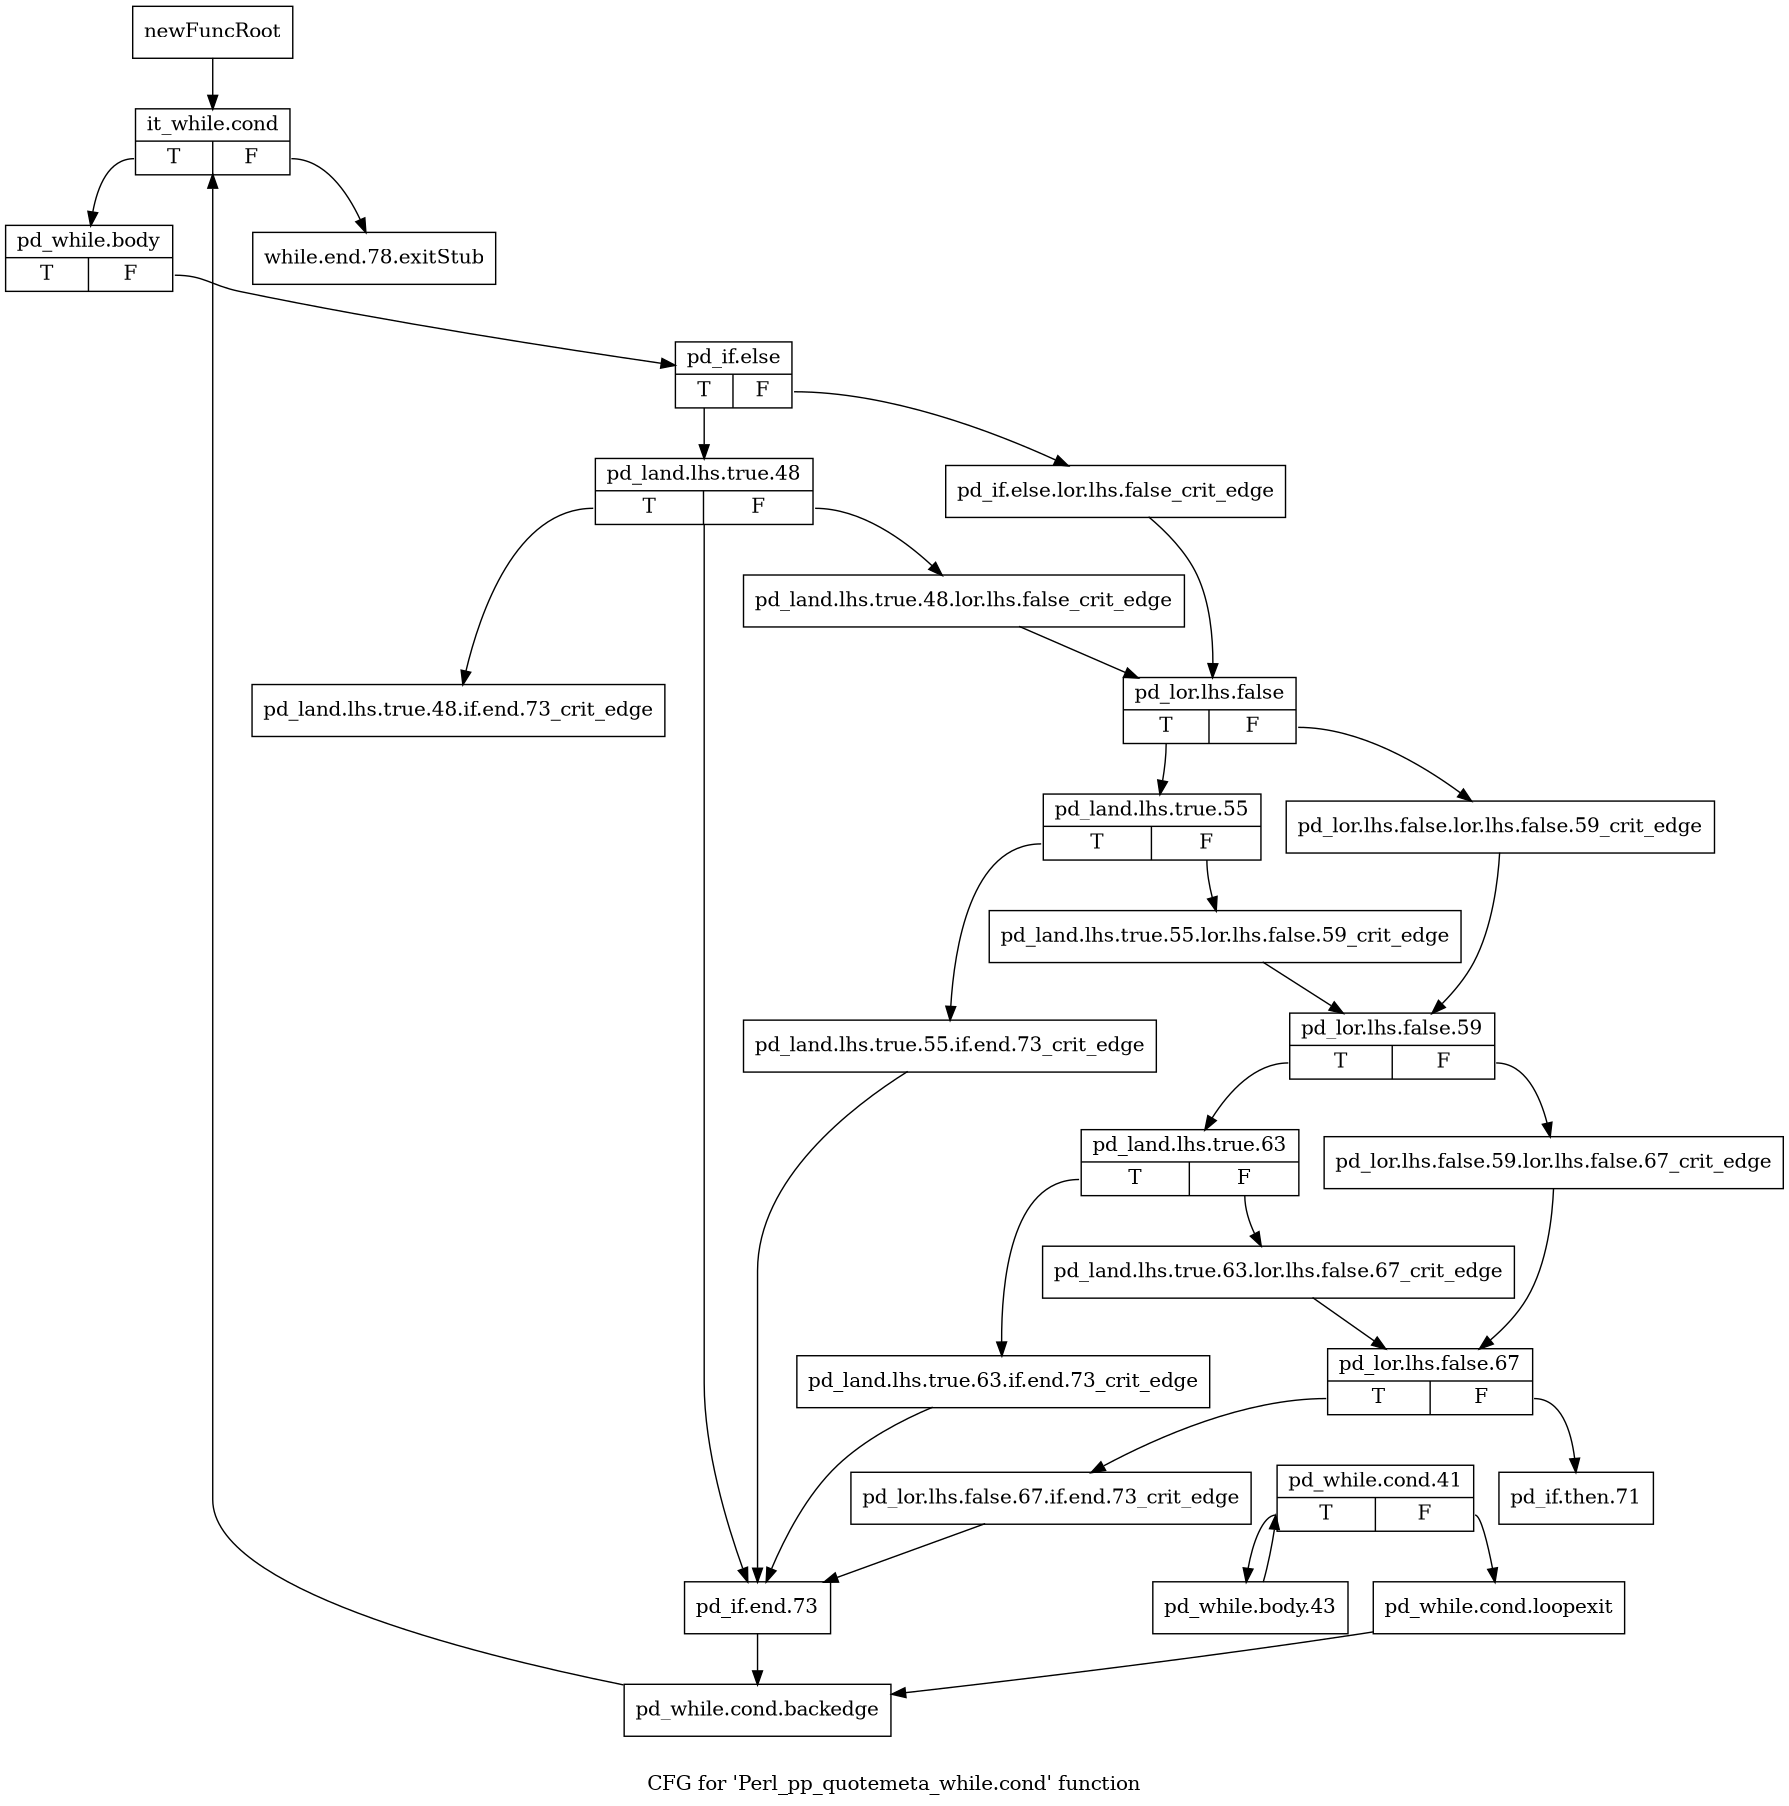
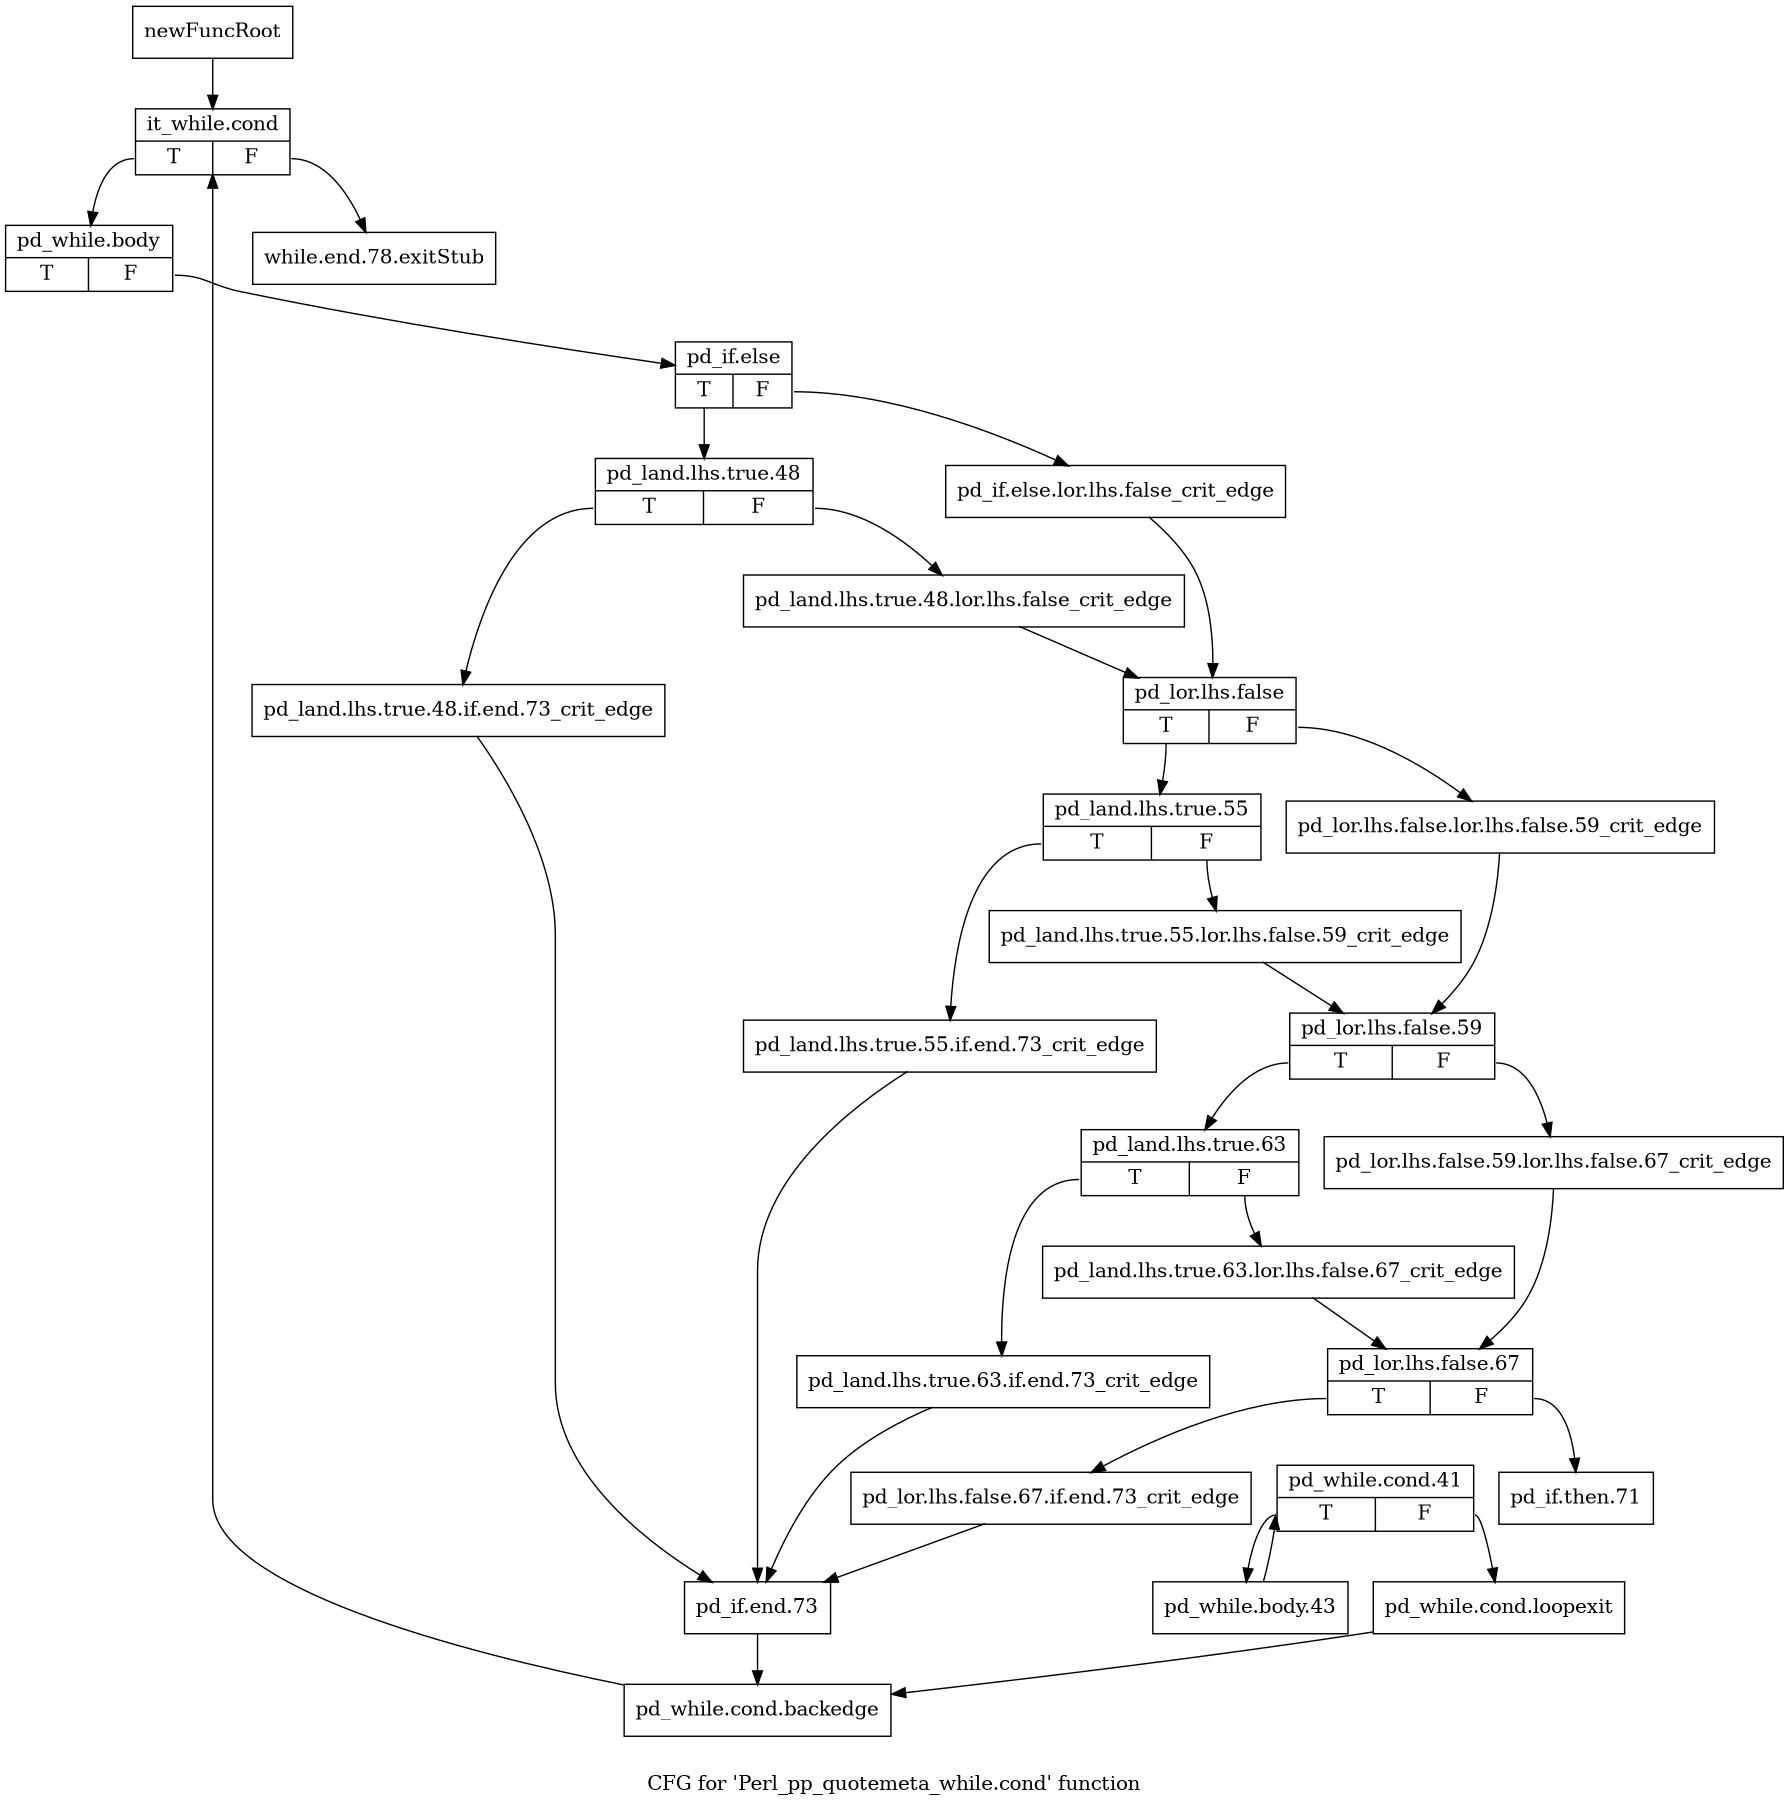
(704, 1049) -> (555, 1176)
